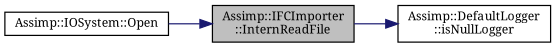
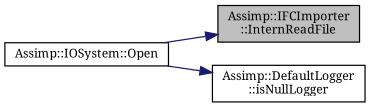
(370, 24) -> (184, 68)
